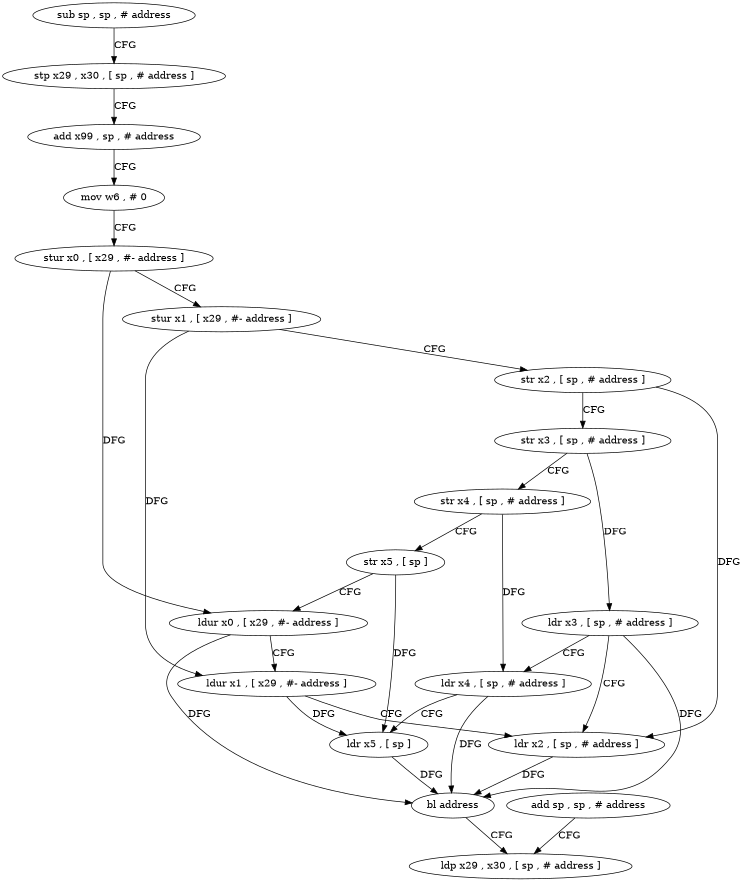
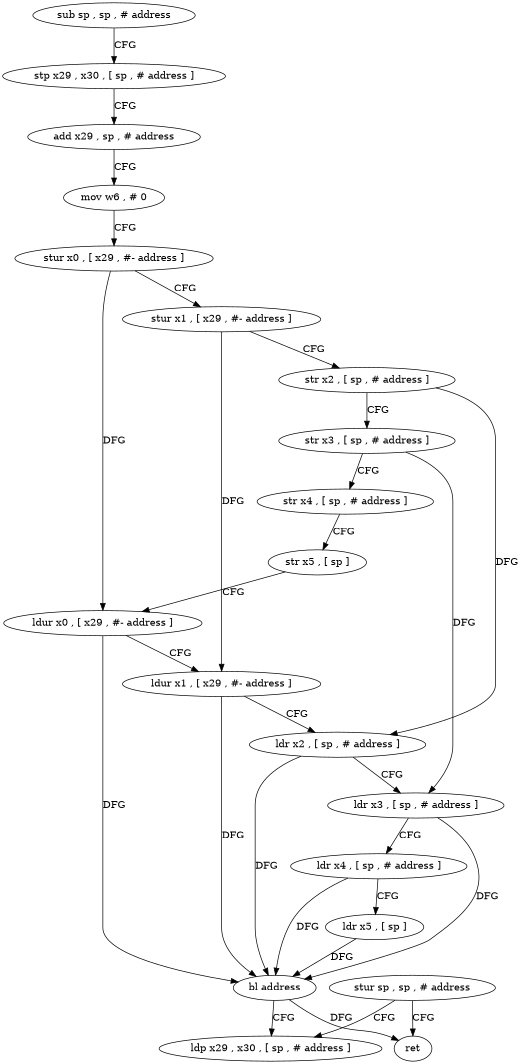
(114, 137) -> (114, 137)
(503, 589) -> none
(393, 650) -> none
(601, 682) -> (374, 773)
(311, 718) -> (222, 840)
(588, 805) -> (412, 988)
none -> (413, 1049)
